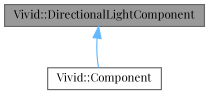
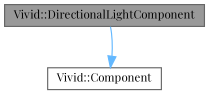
(97, 53) -> (112, 41)
